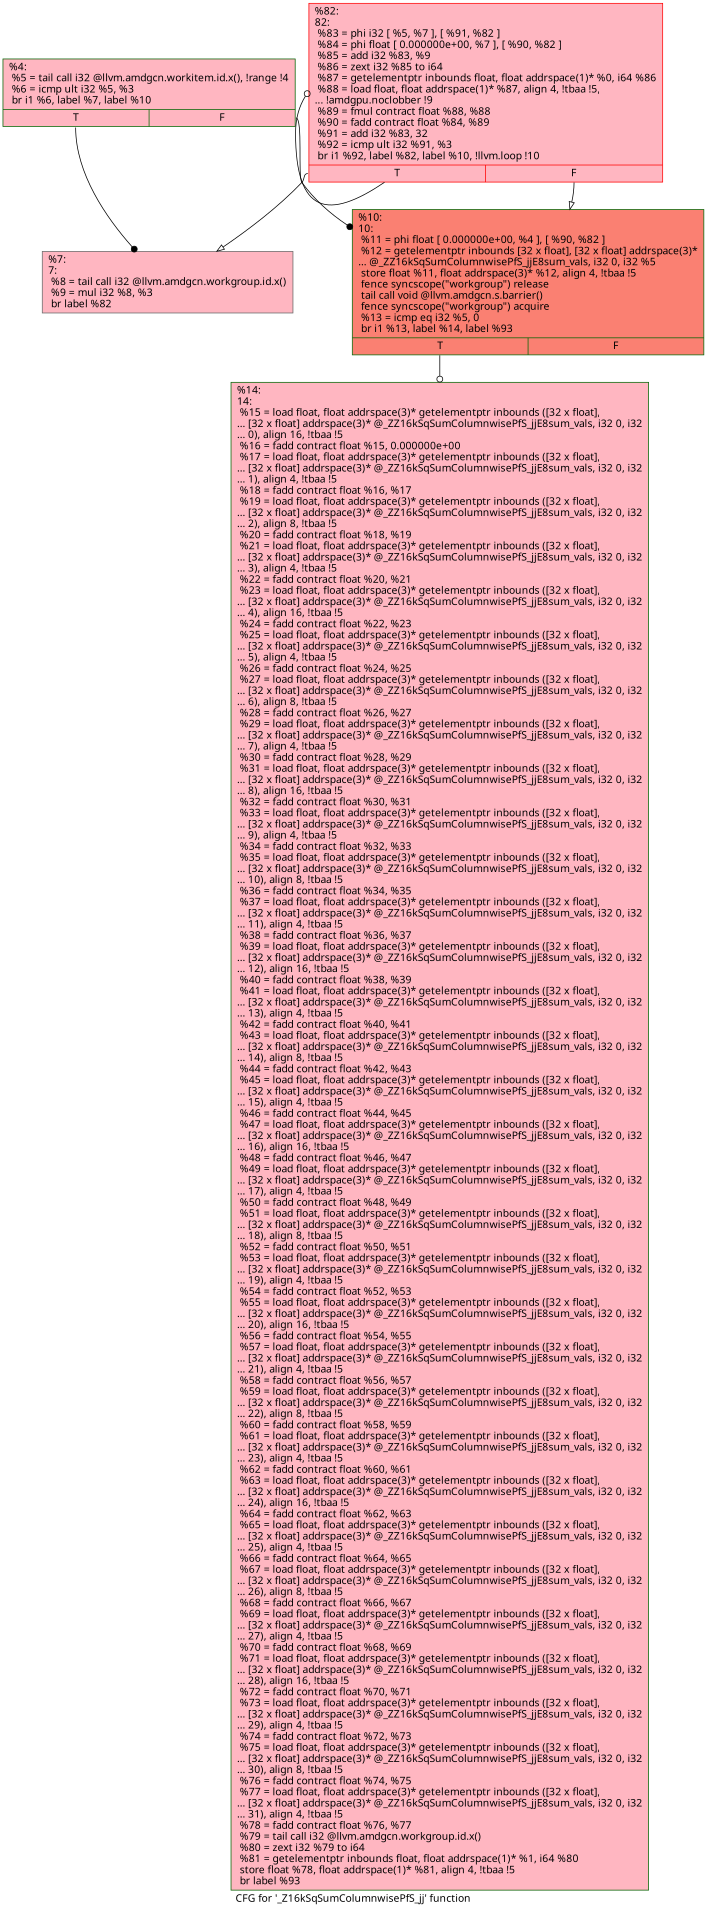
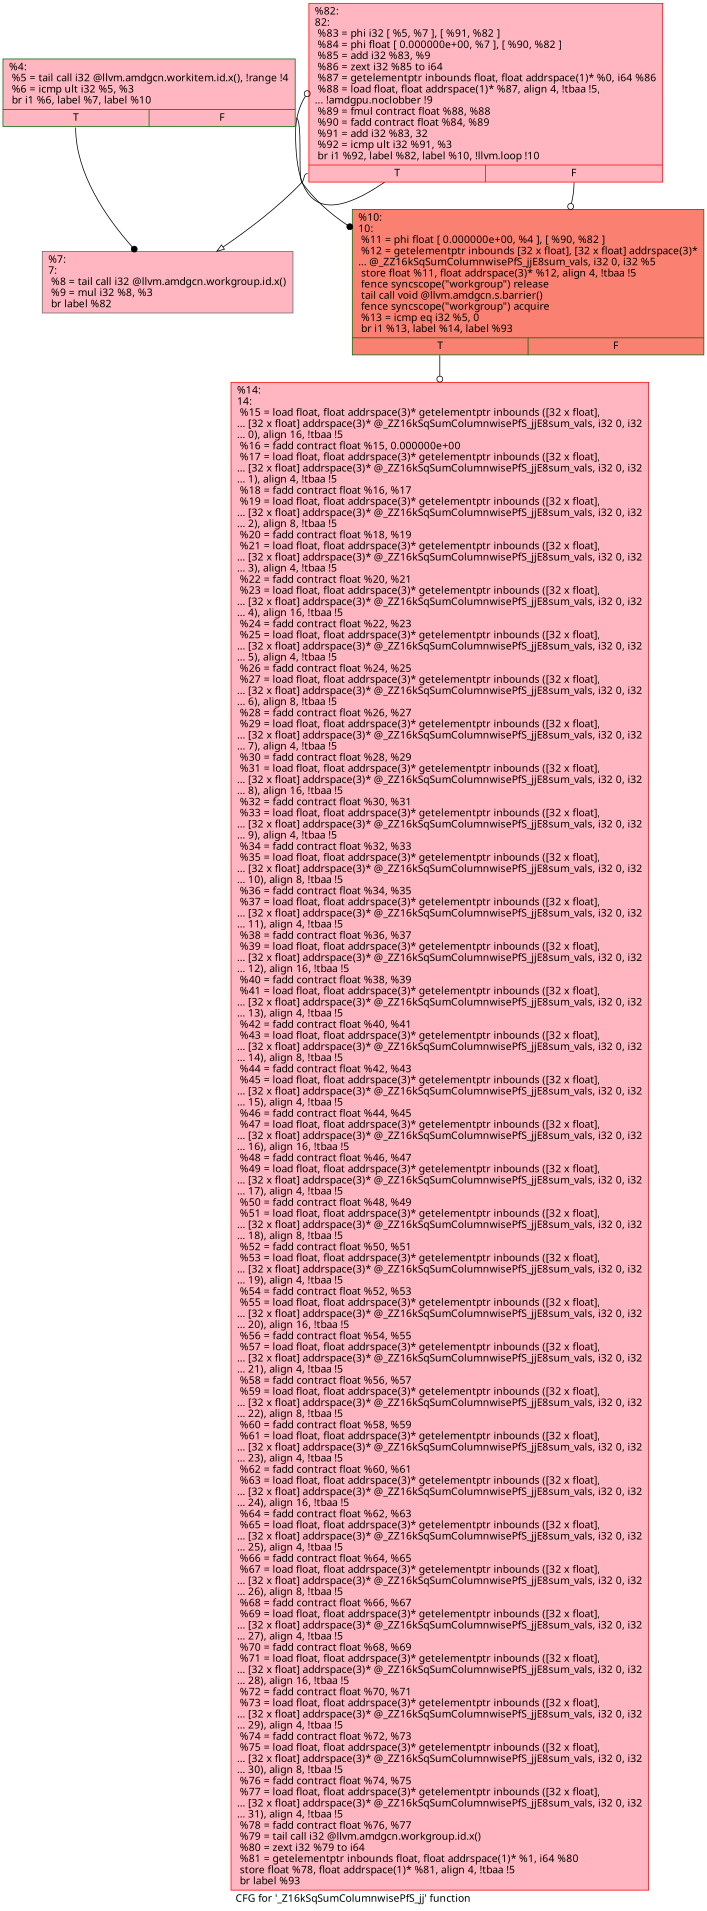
(573, 192) -> (573, 193)
(440, 1136) -> (440, 1136)
